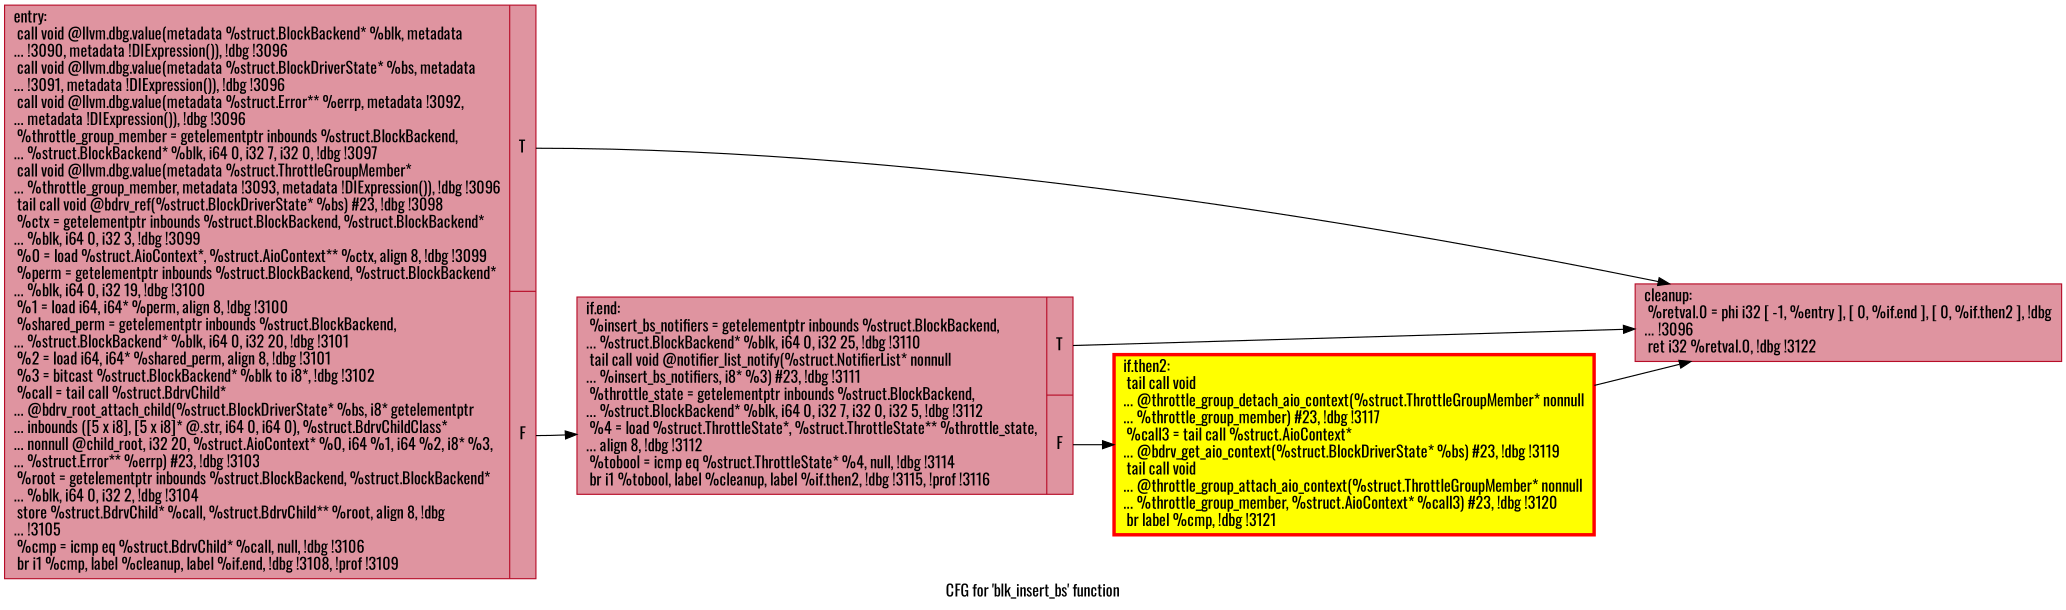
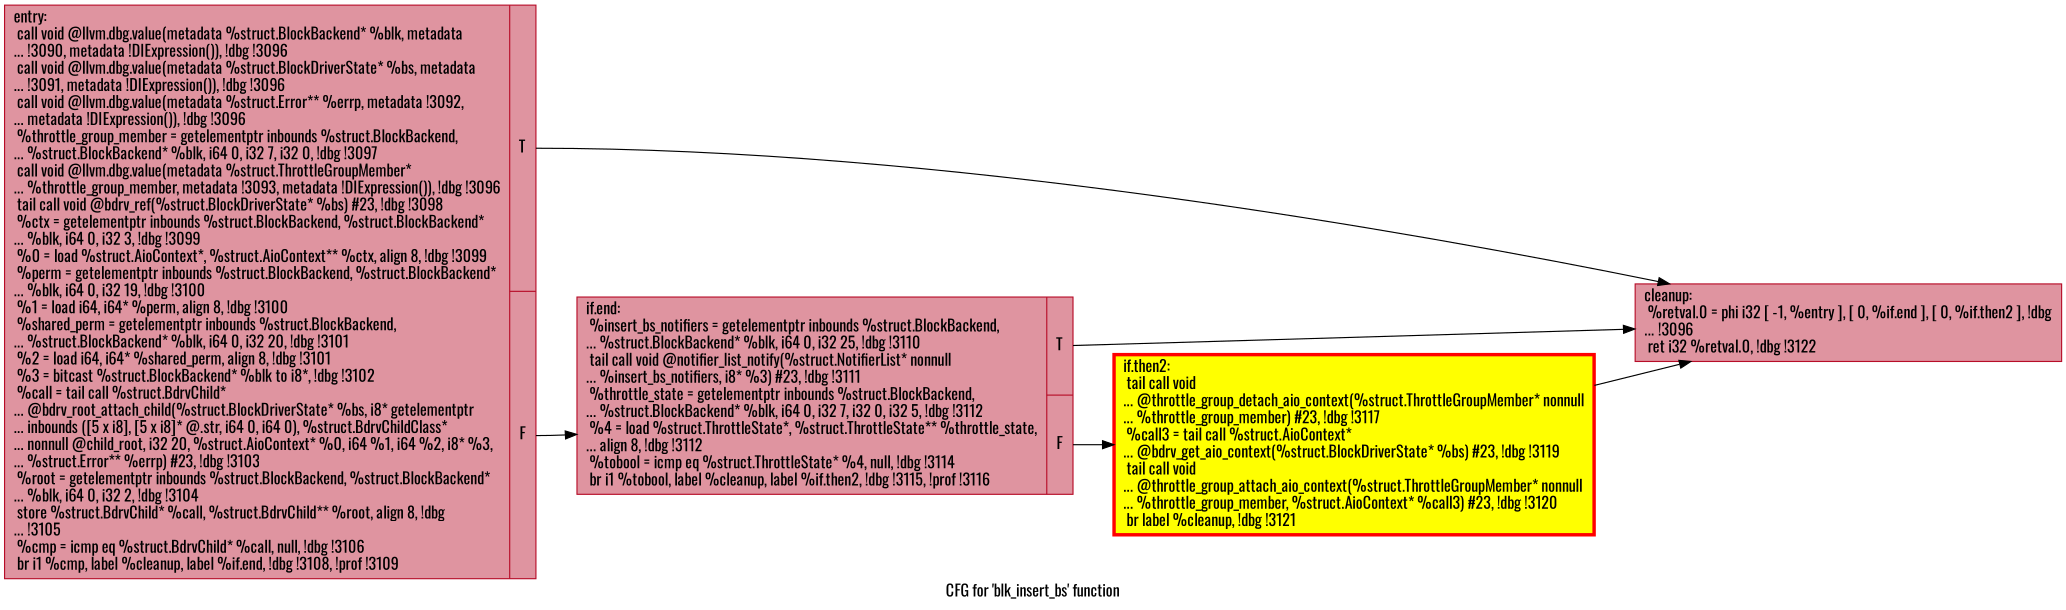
(1200, 521) -> (1210, 521)
